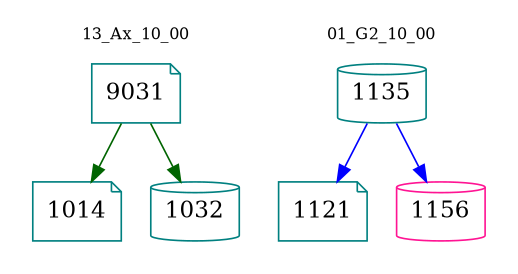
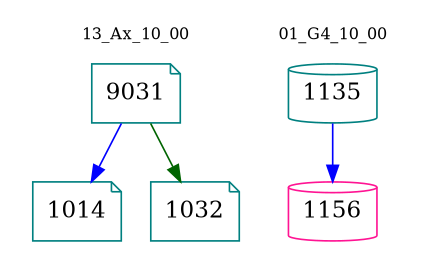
(382, 35) -> (334, 35)
(110, 145) -> (110, 145)
(195, 211) -> (195, 211)
(323, 211) -> none
